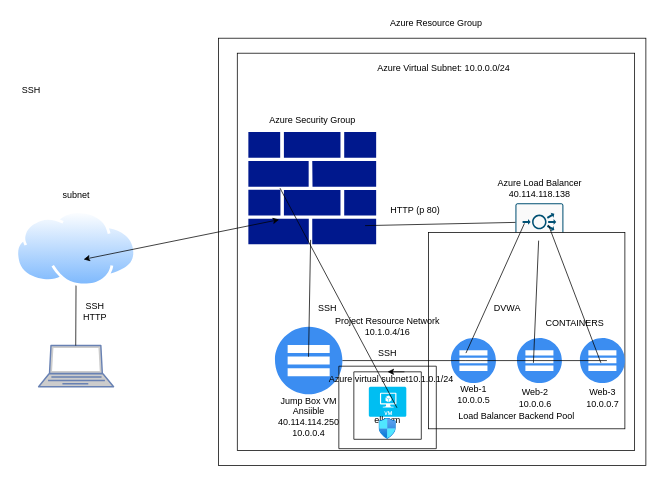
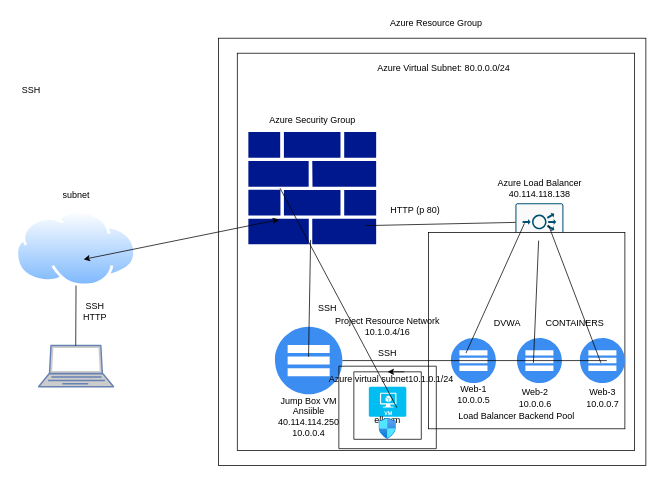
(444, 68) -> (444, 68)
(507, 308) -> (507, 323)
